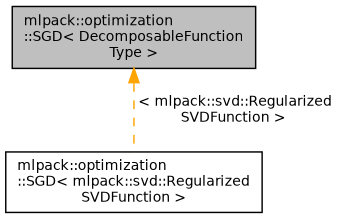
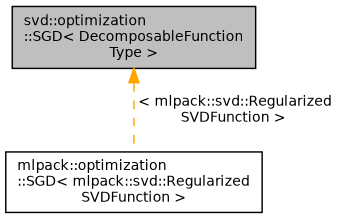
(134, 37) -> (134, 37)
